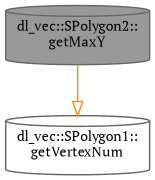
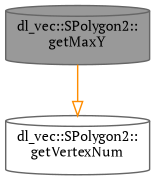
(78, 145) -> (78, 145)
